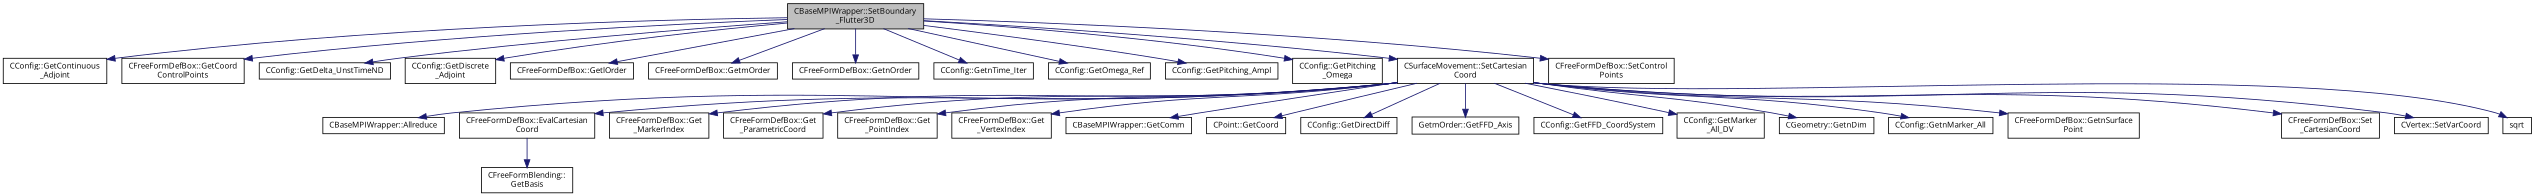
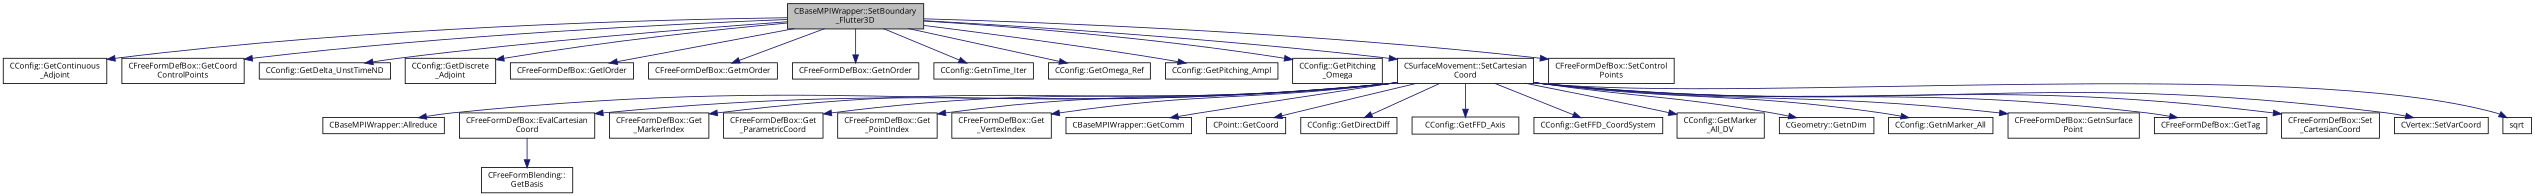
(1465, 126) -> (1465, 126)
none -> (2211, 126)
